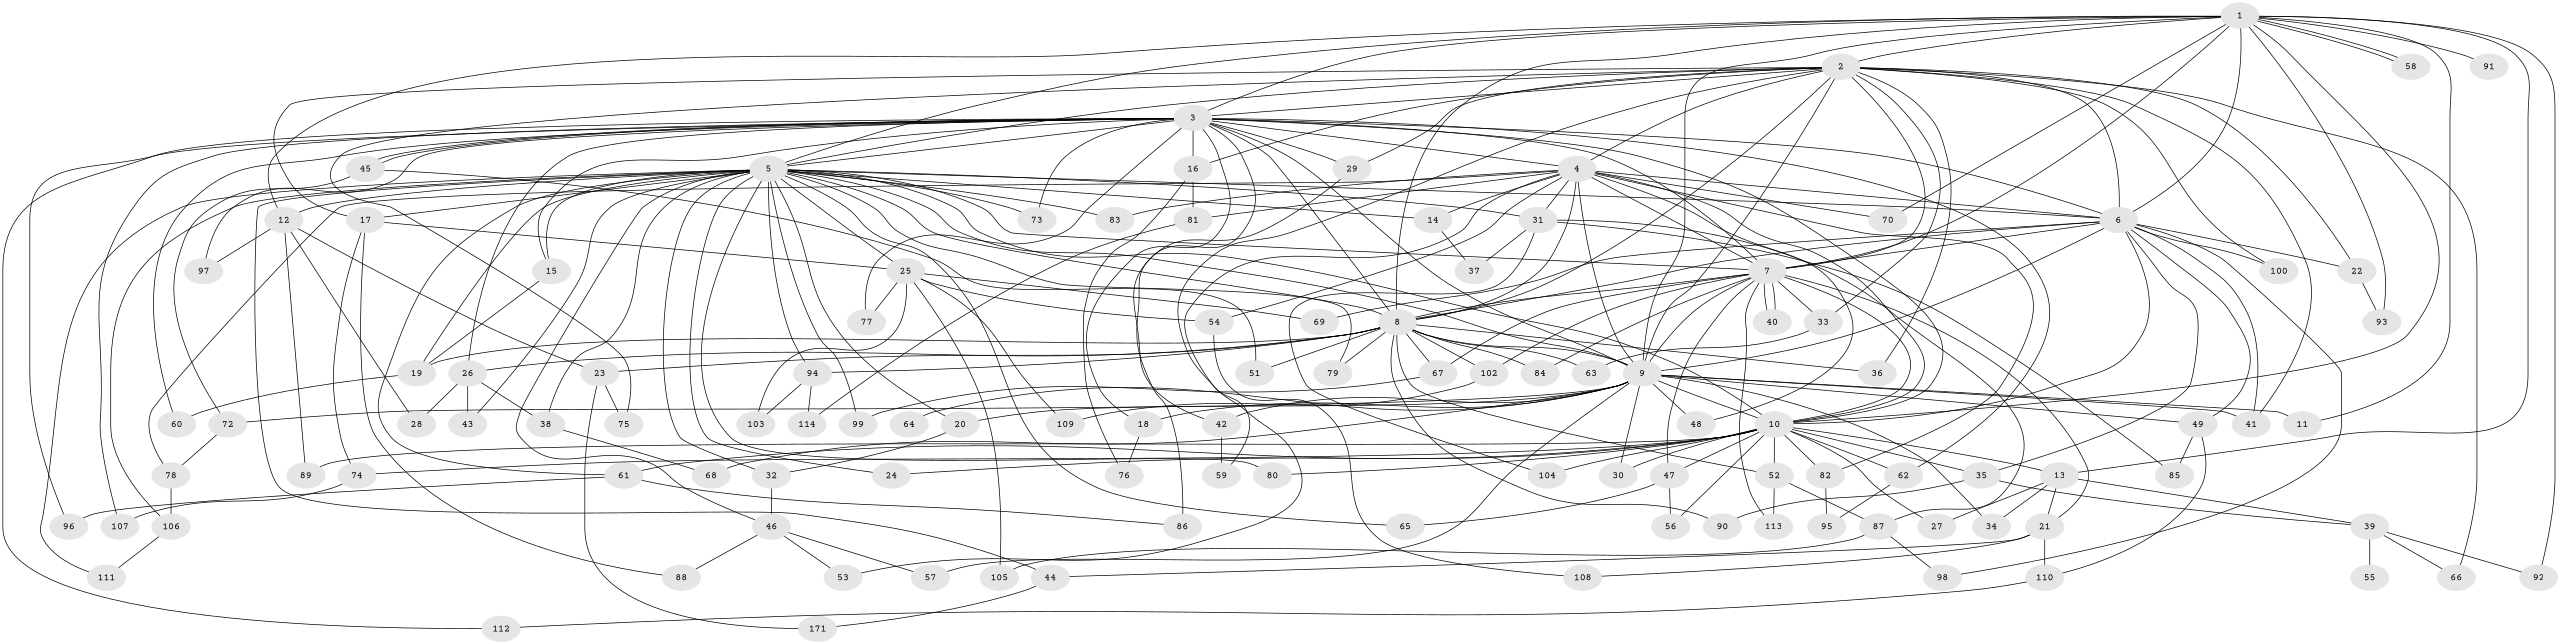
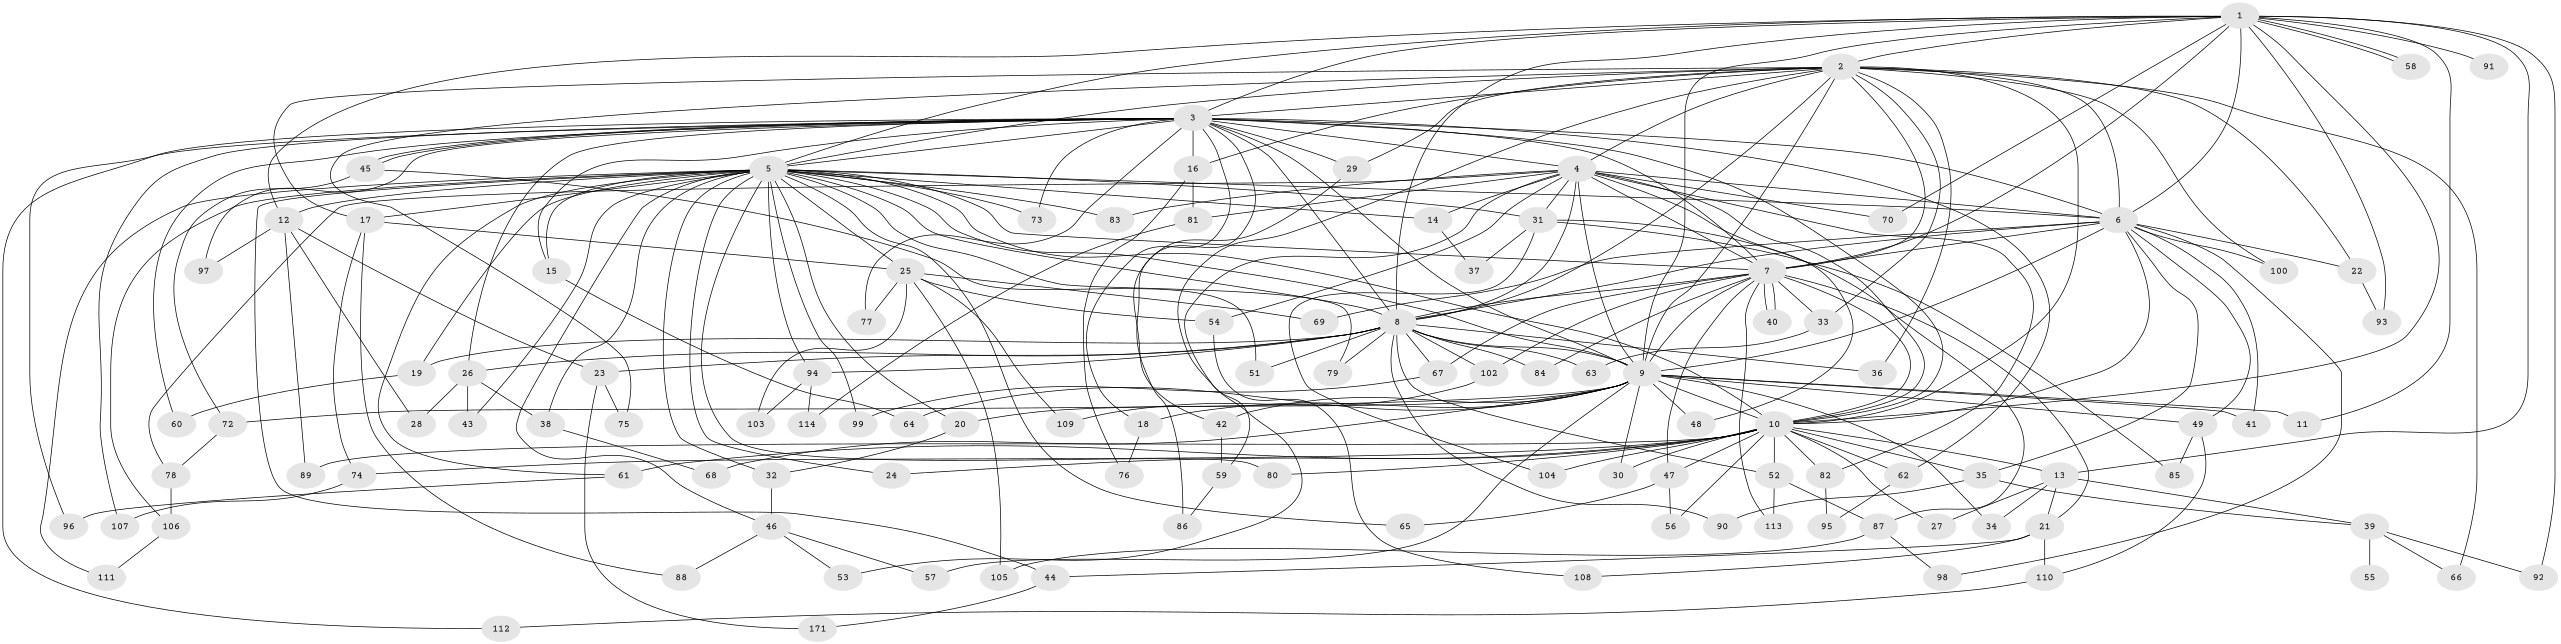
(2192, 133) -> (2075, 254)
(487, 320) -> (741, 368)
(902, 506) -> (1202, 501)
